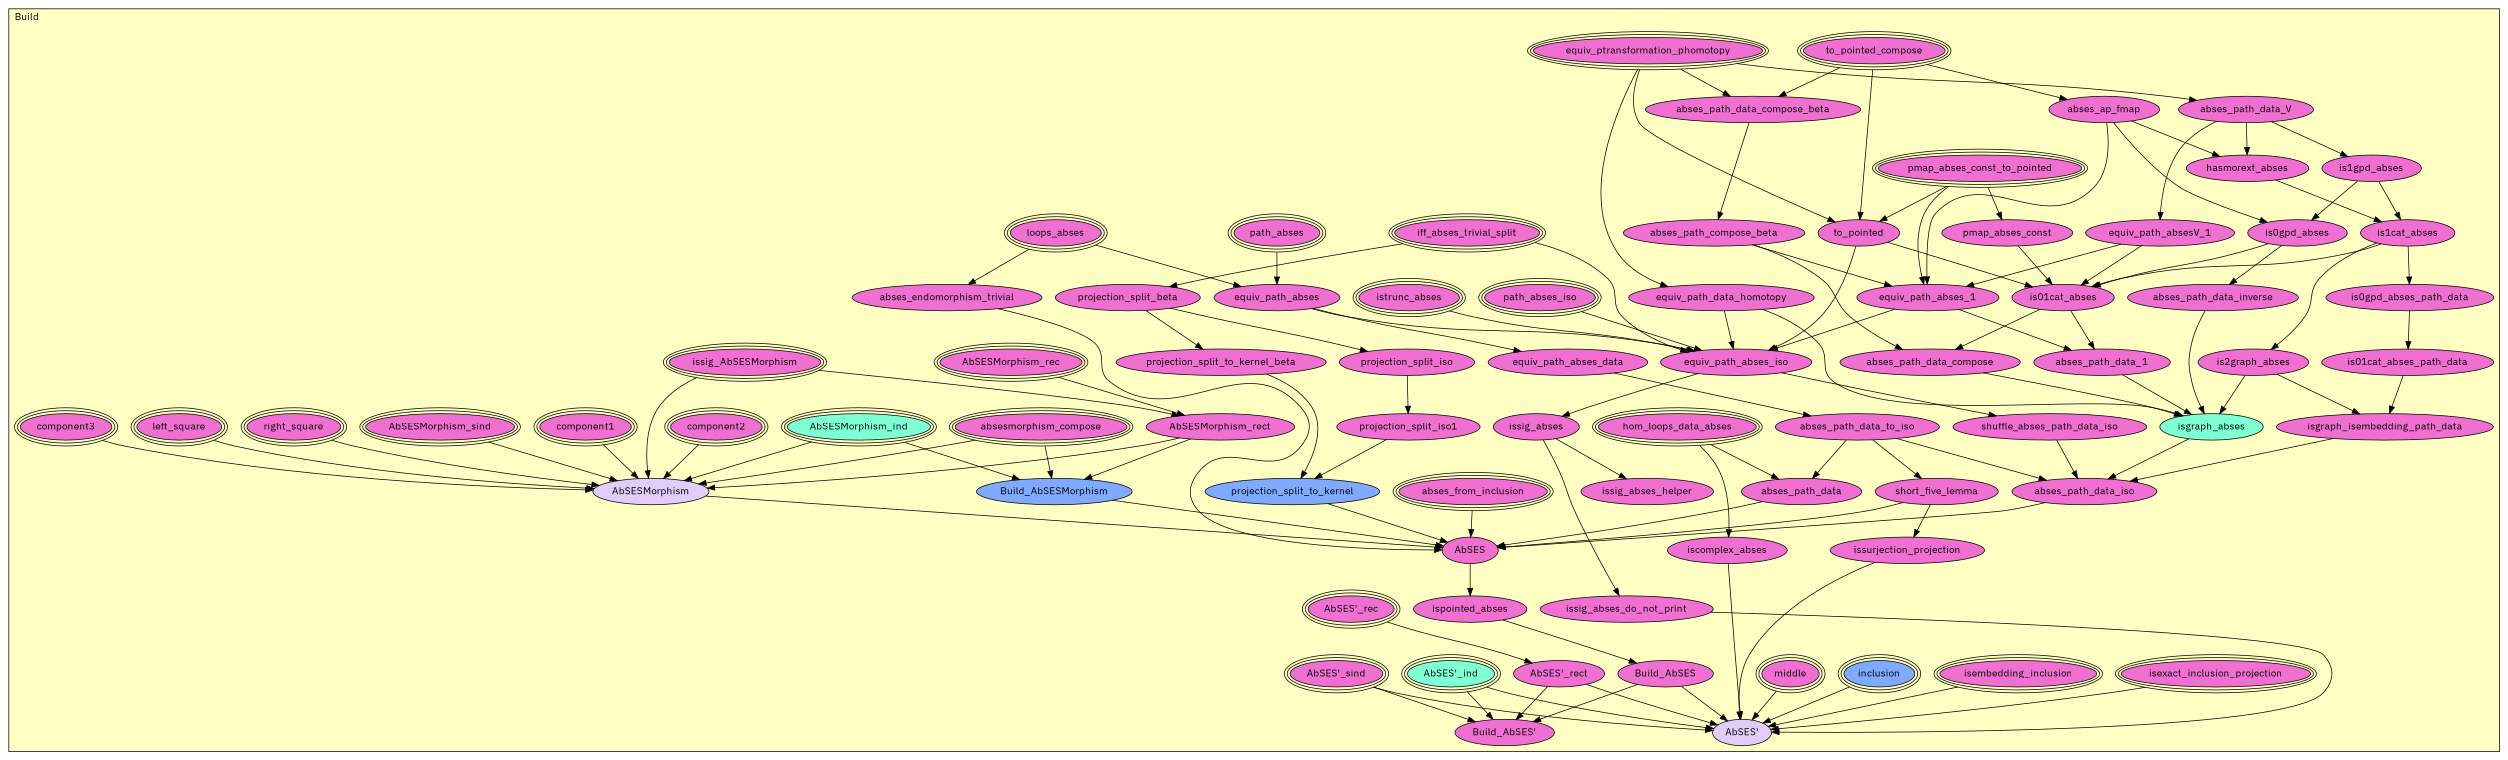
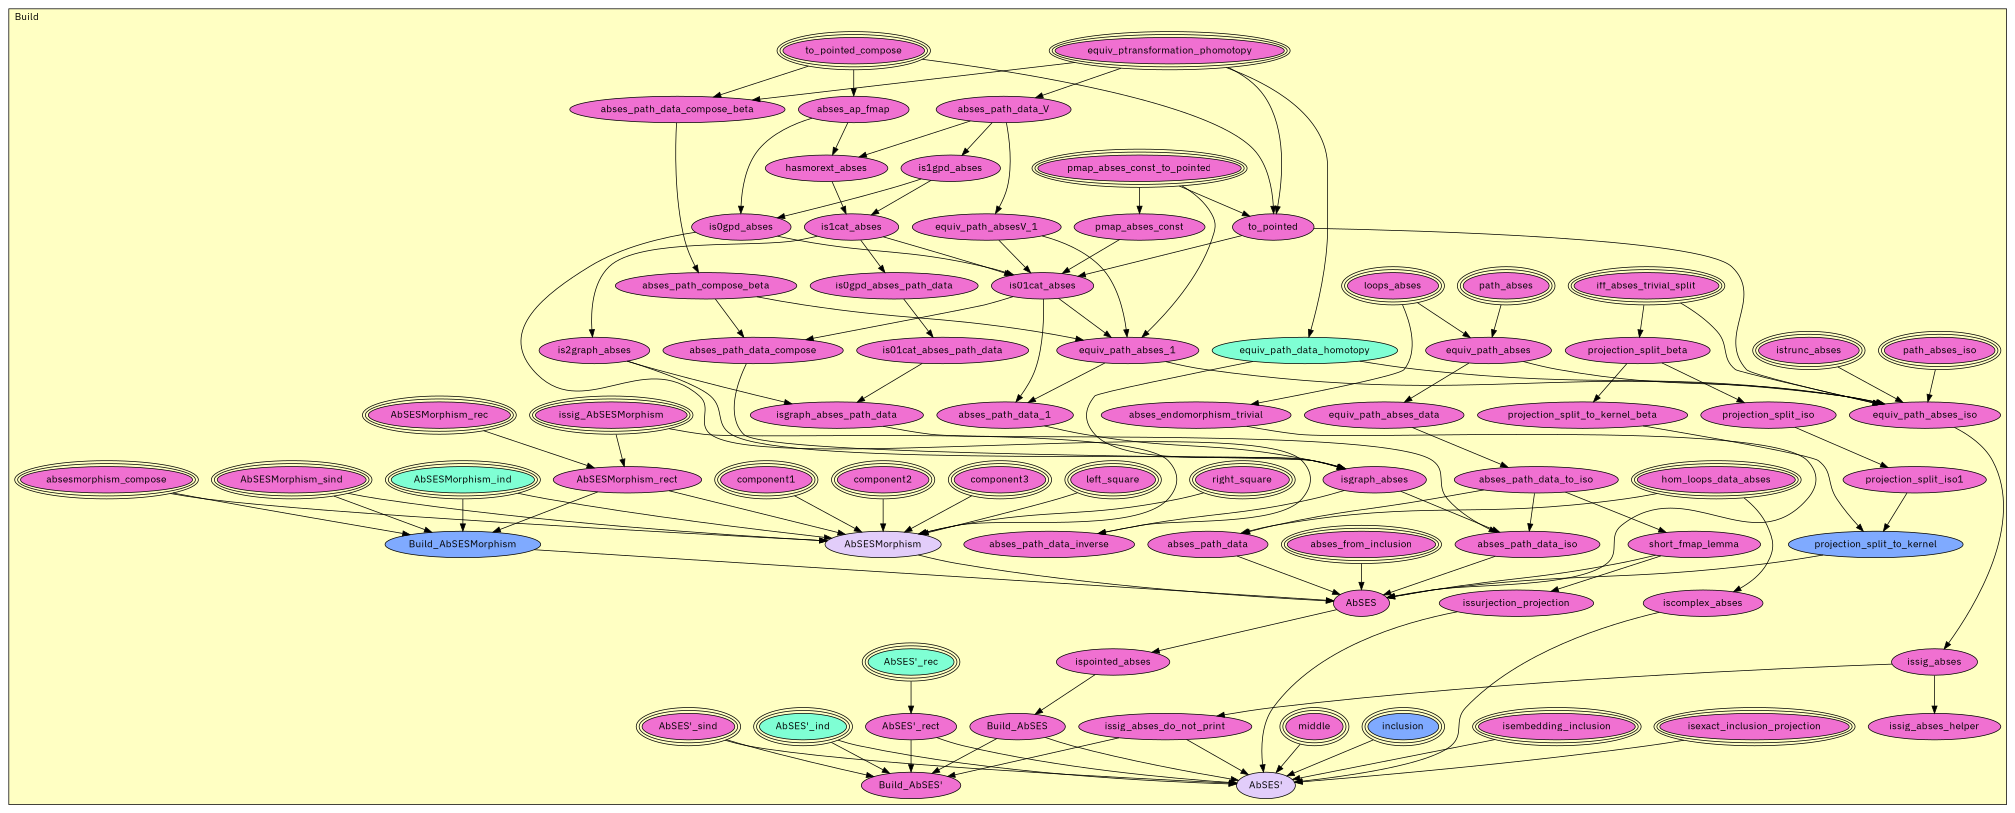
(2016, 201) -> (1082, 316)
(1721, 298) -> (1305, 350)
(2189, 358) -> (1225, 514)
(2050, 427) -> none
(2212, 427) -> (1375, 480)
(2385, 427) -> (837, 415)
(1937, 492) -> (1694, 544)
none -> (368, 509)
(1351, 609) -> (911, 662)
none -> (1041, 755)
